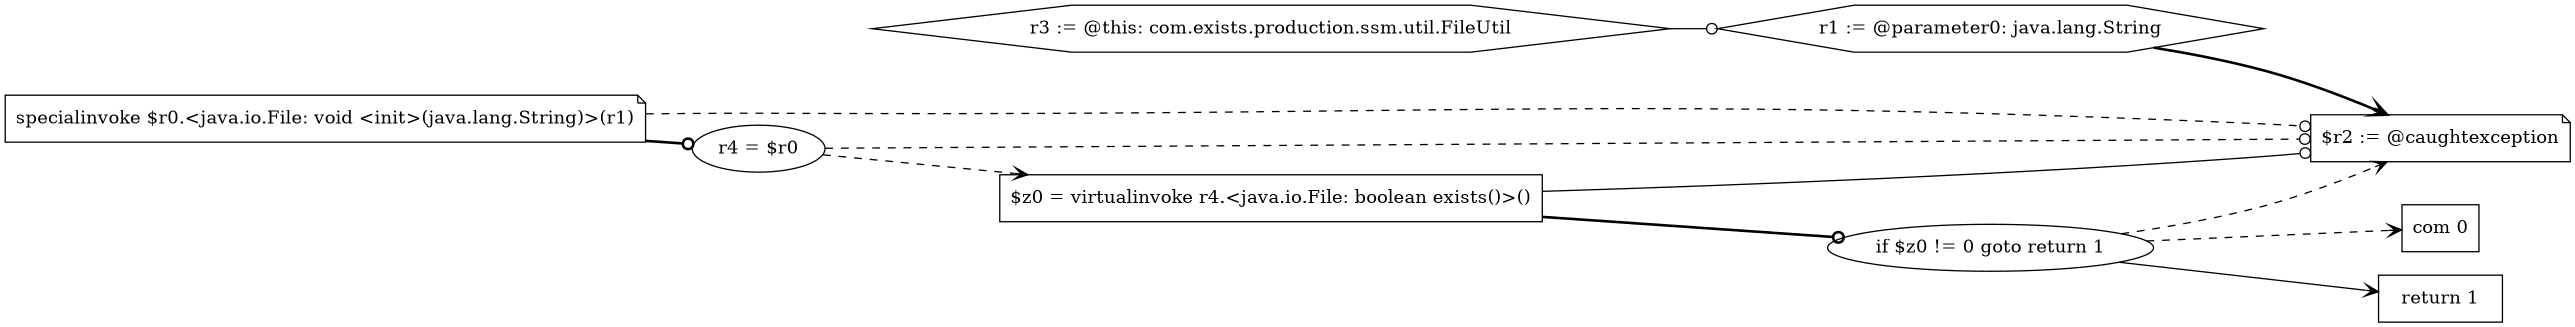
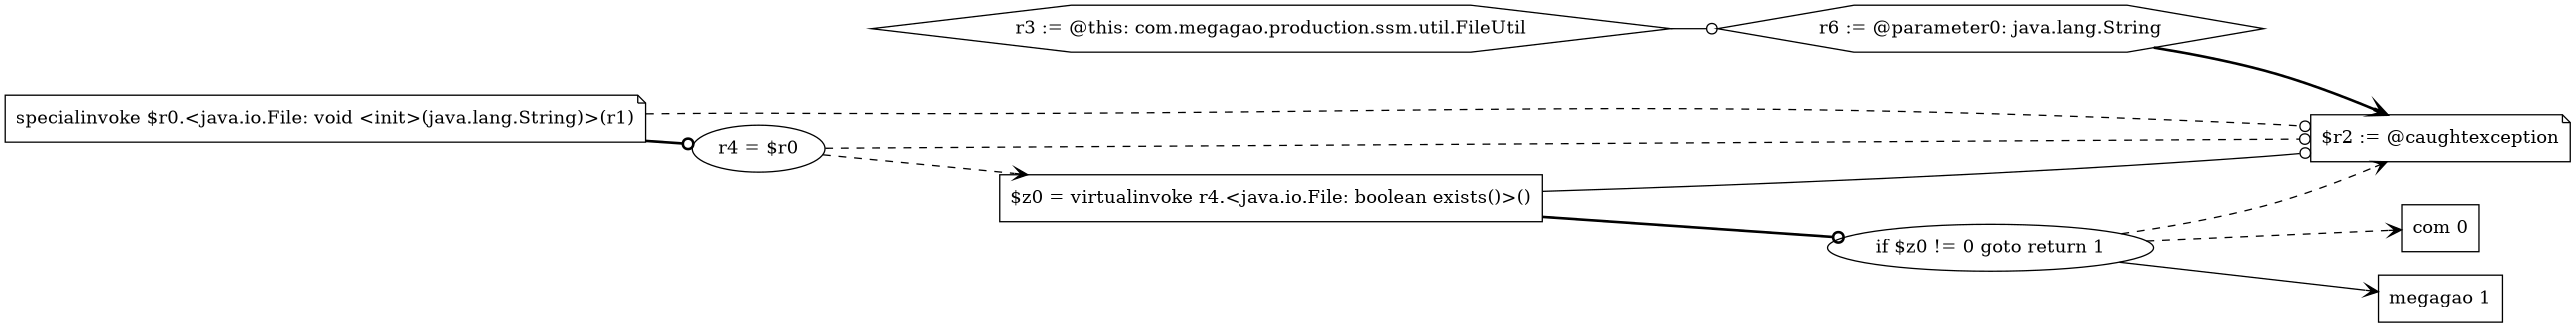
(1271, 29) -> (1271, 29)
(1991, 29) -> (1991, 29)
(2440, 299) -> (2440, 299)
